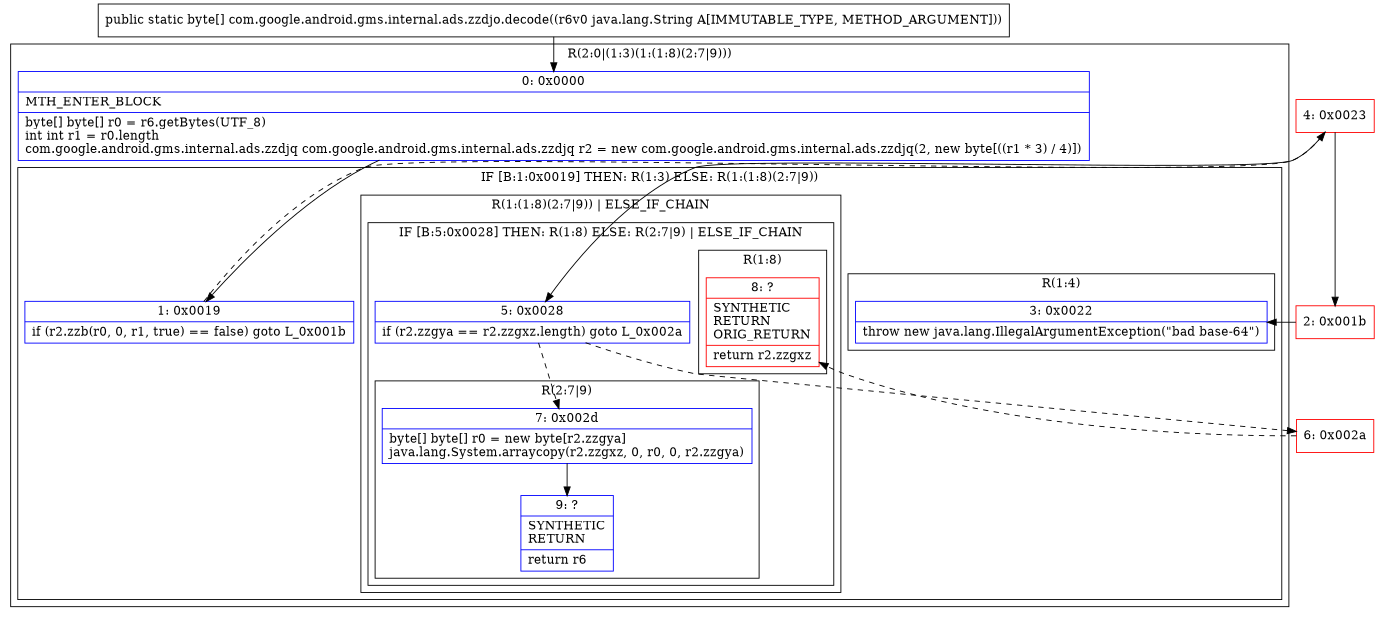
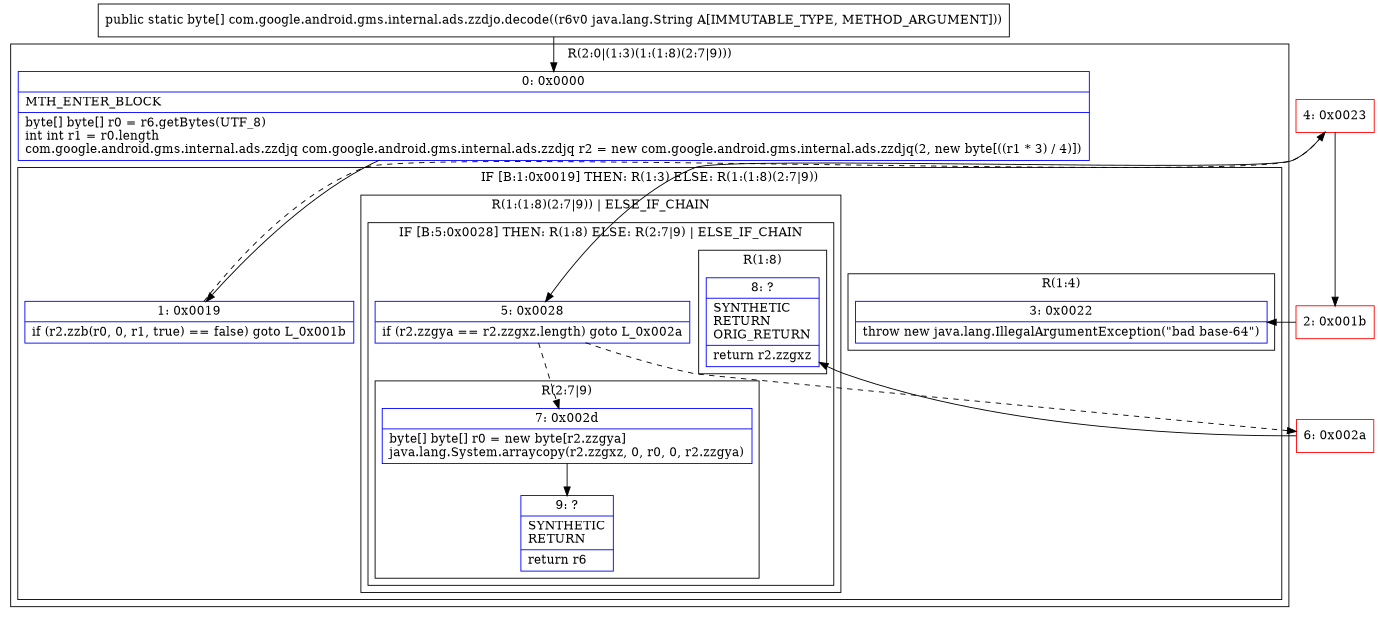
(763, 322) -> (763, 322)
(1059, 421) -> (1059, 421)
